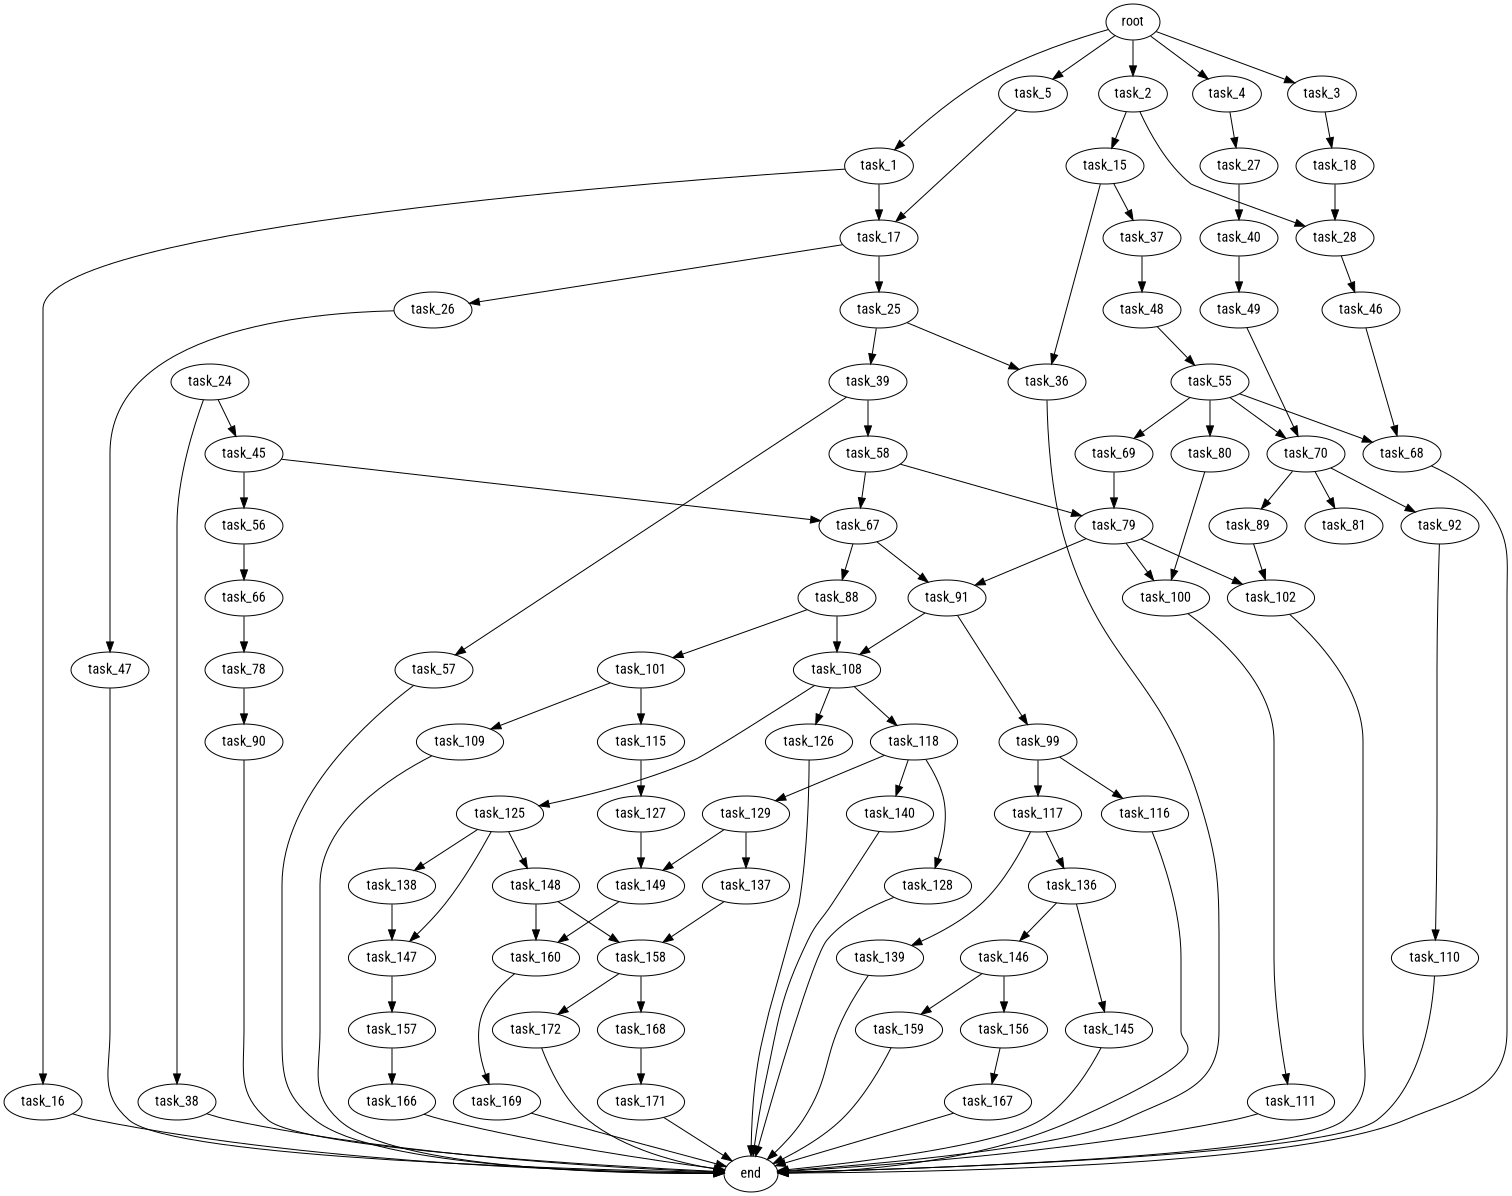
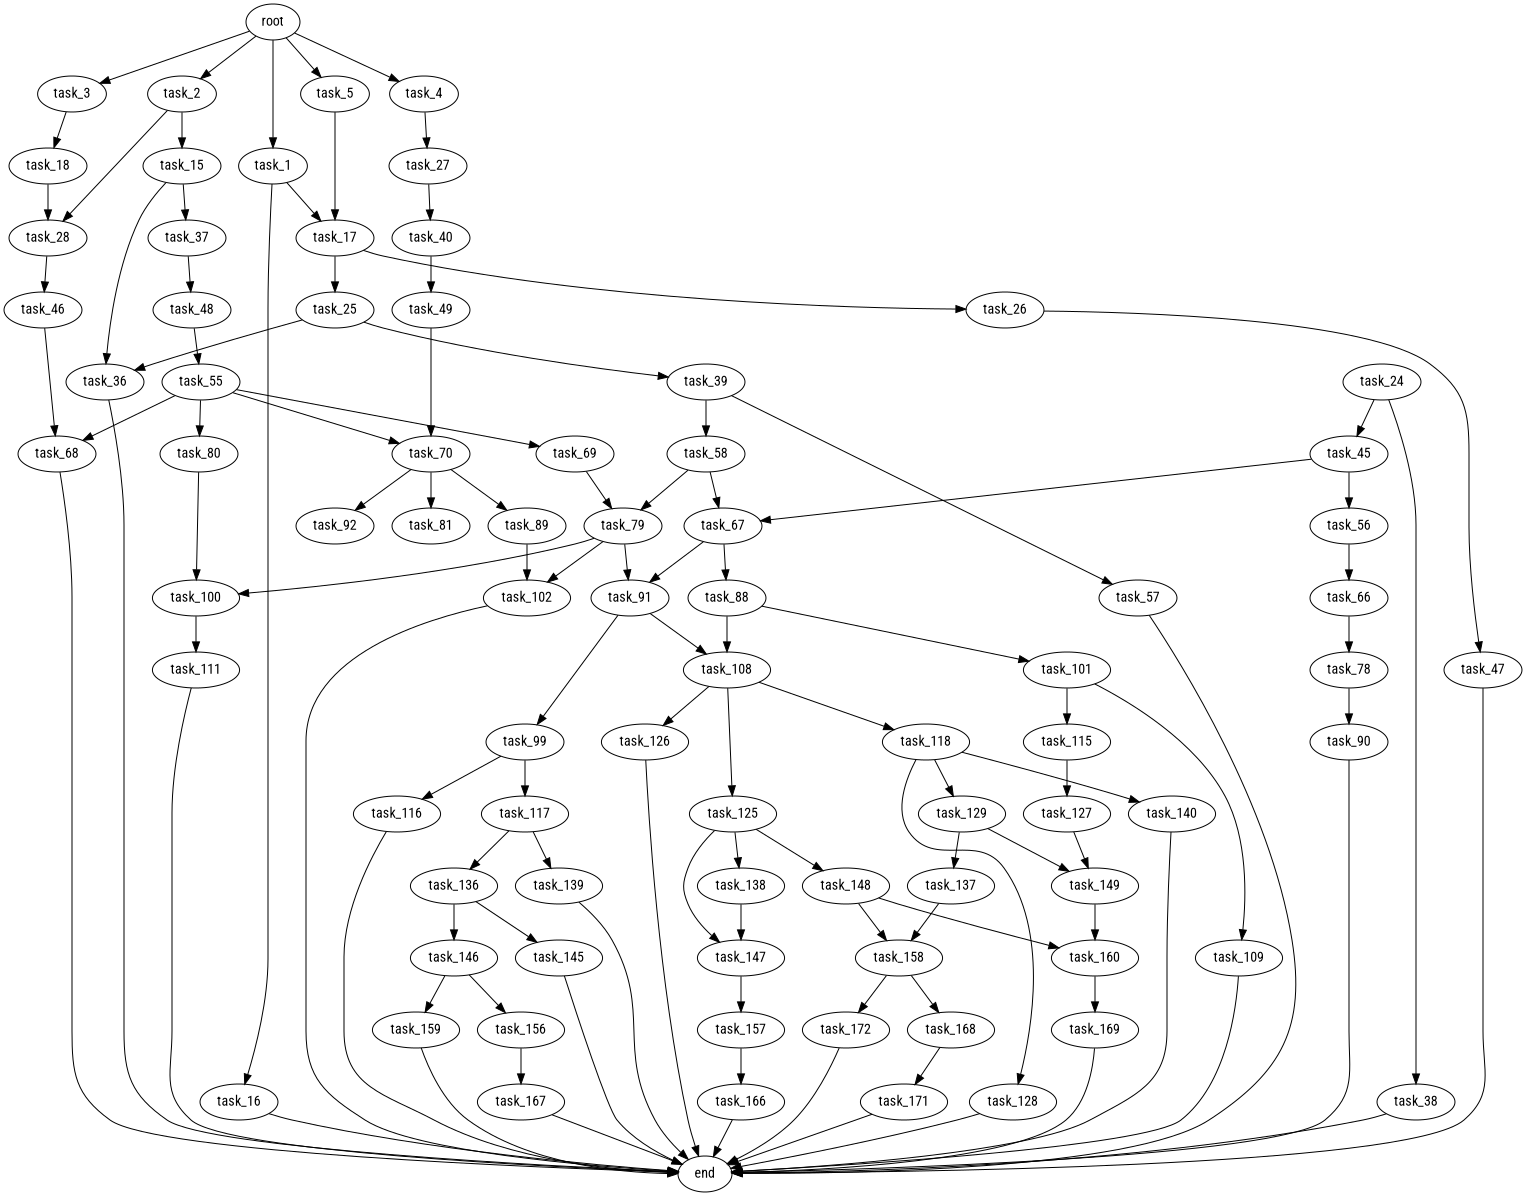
(1435, 958) -> none
